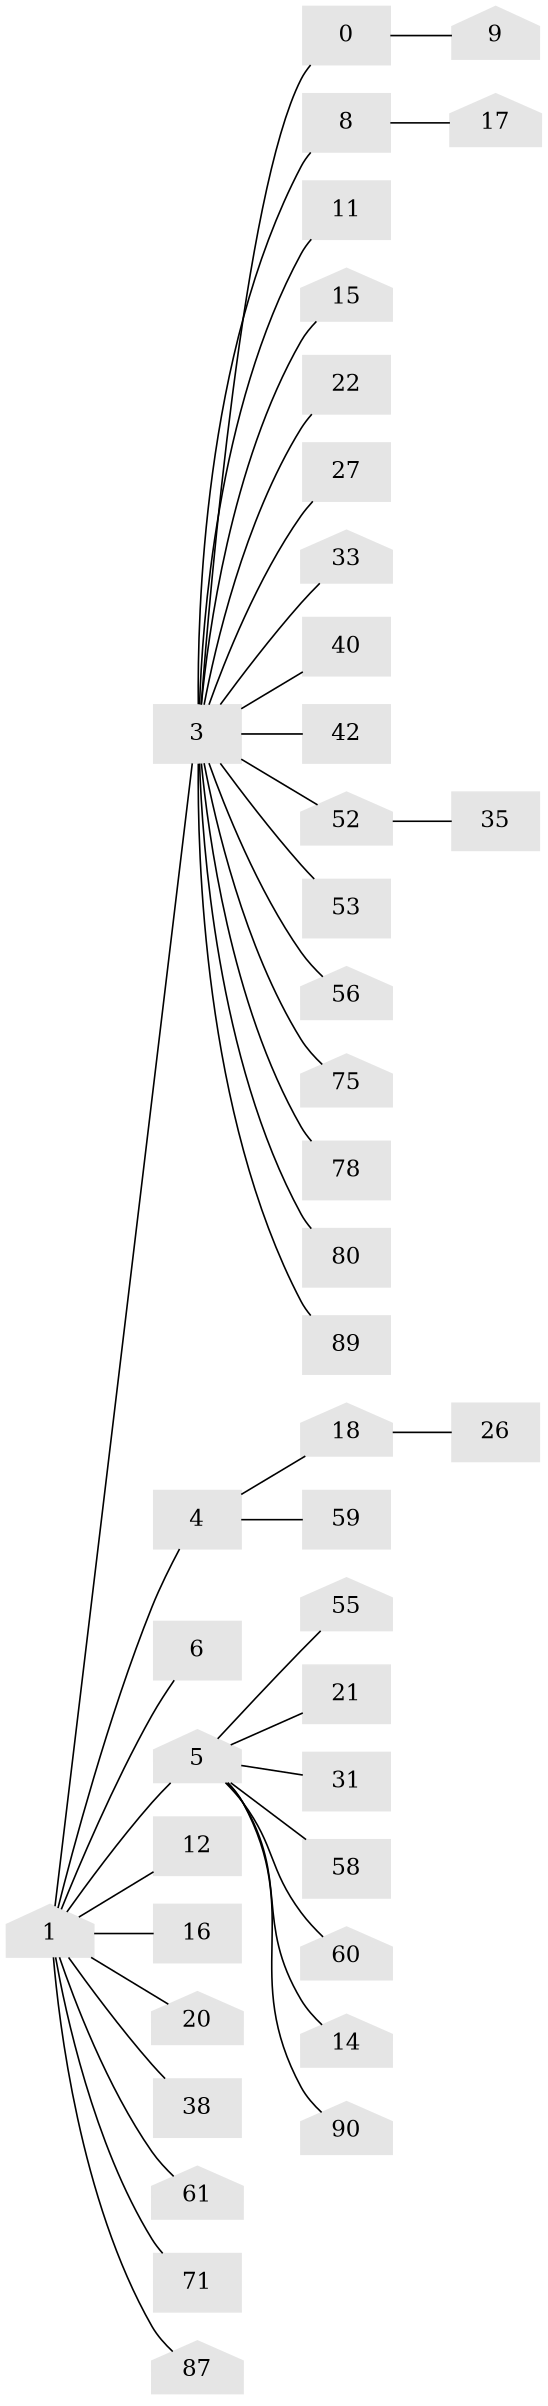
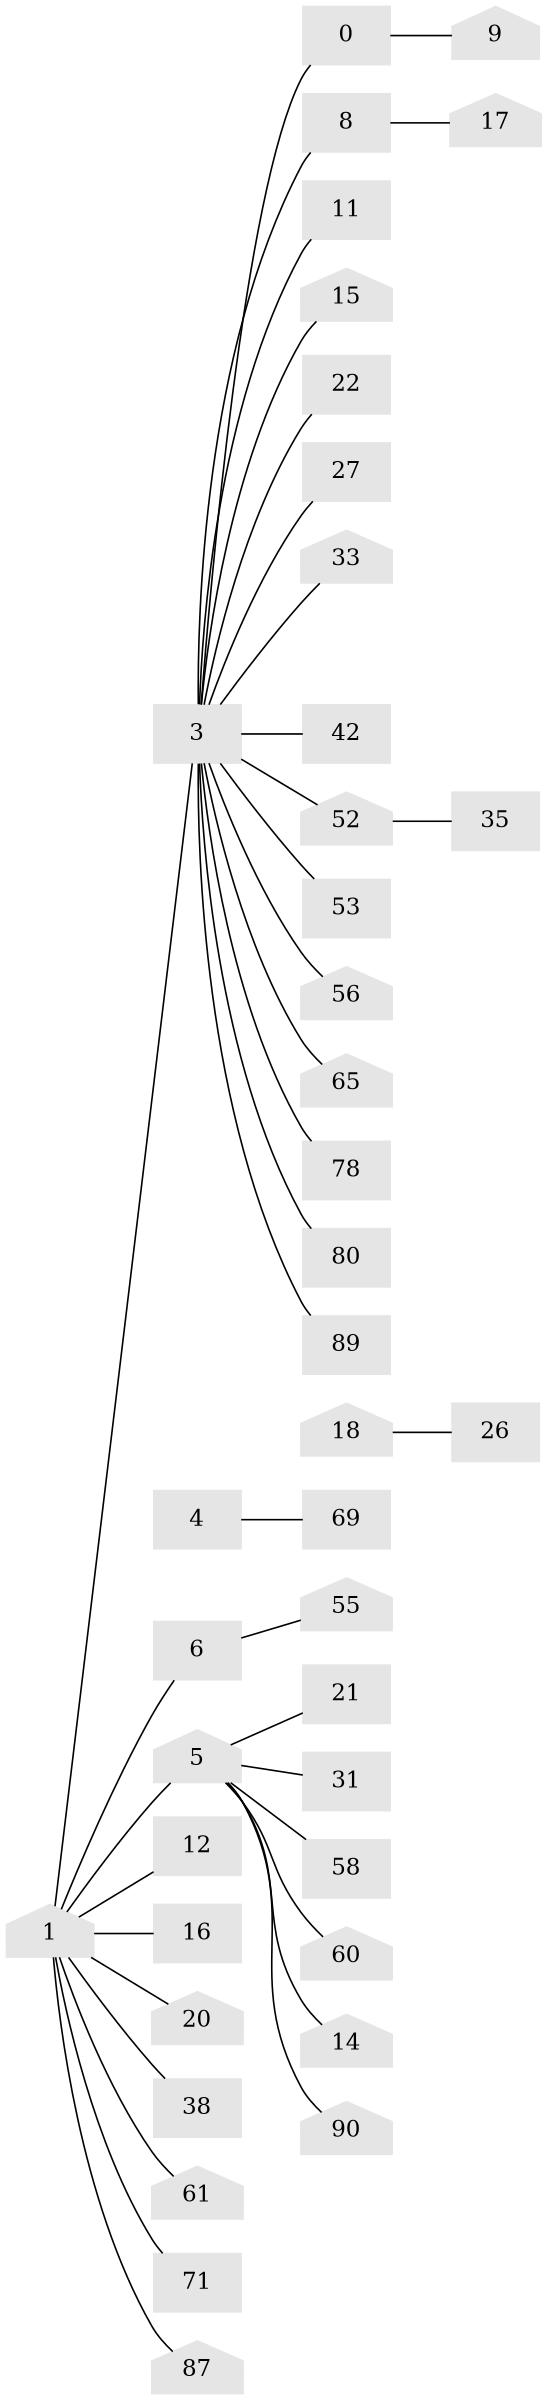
(347, 647) -> none
(347, 1083) -> (347, 1083)
(273, 1475) -> none
(347, 1520) -> (347, 1520)
(269, 1684) -> (271, 1629)
(110, 1725) -> none
